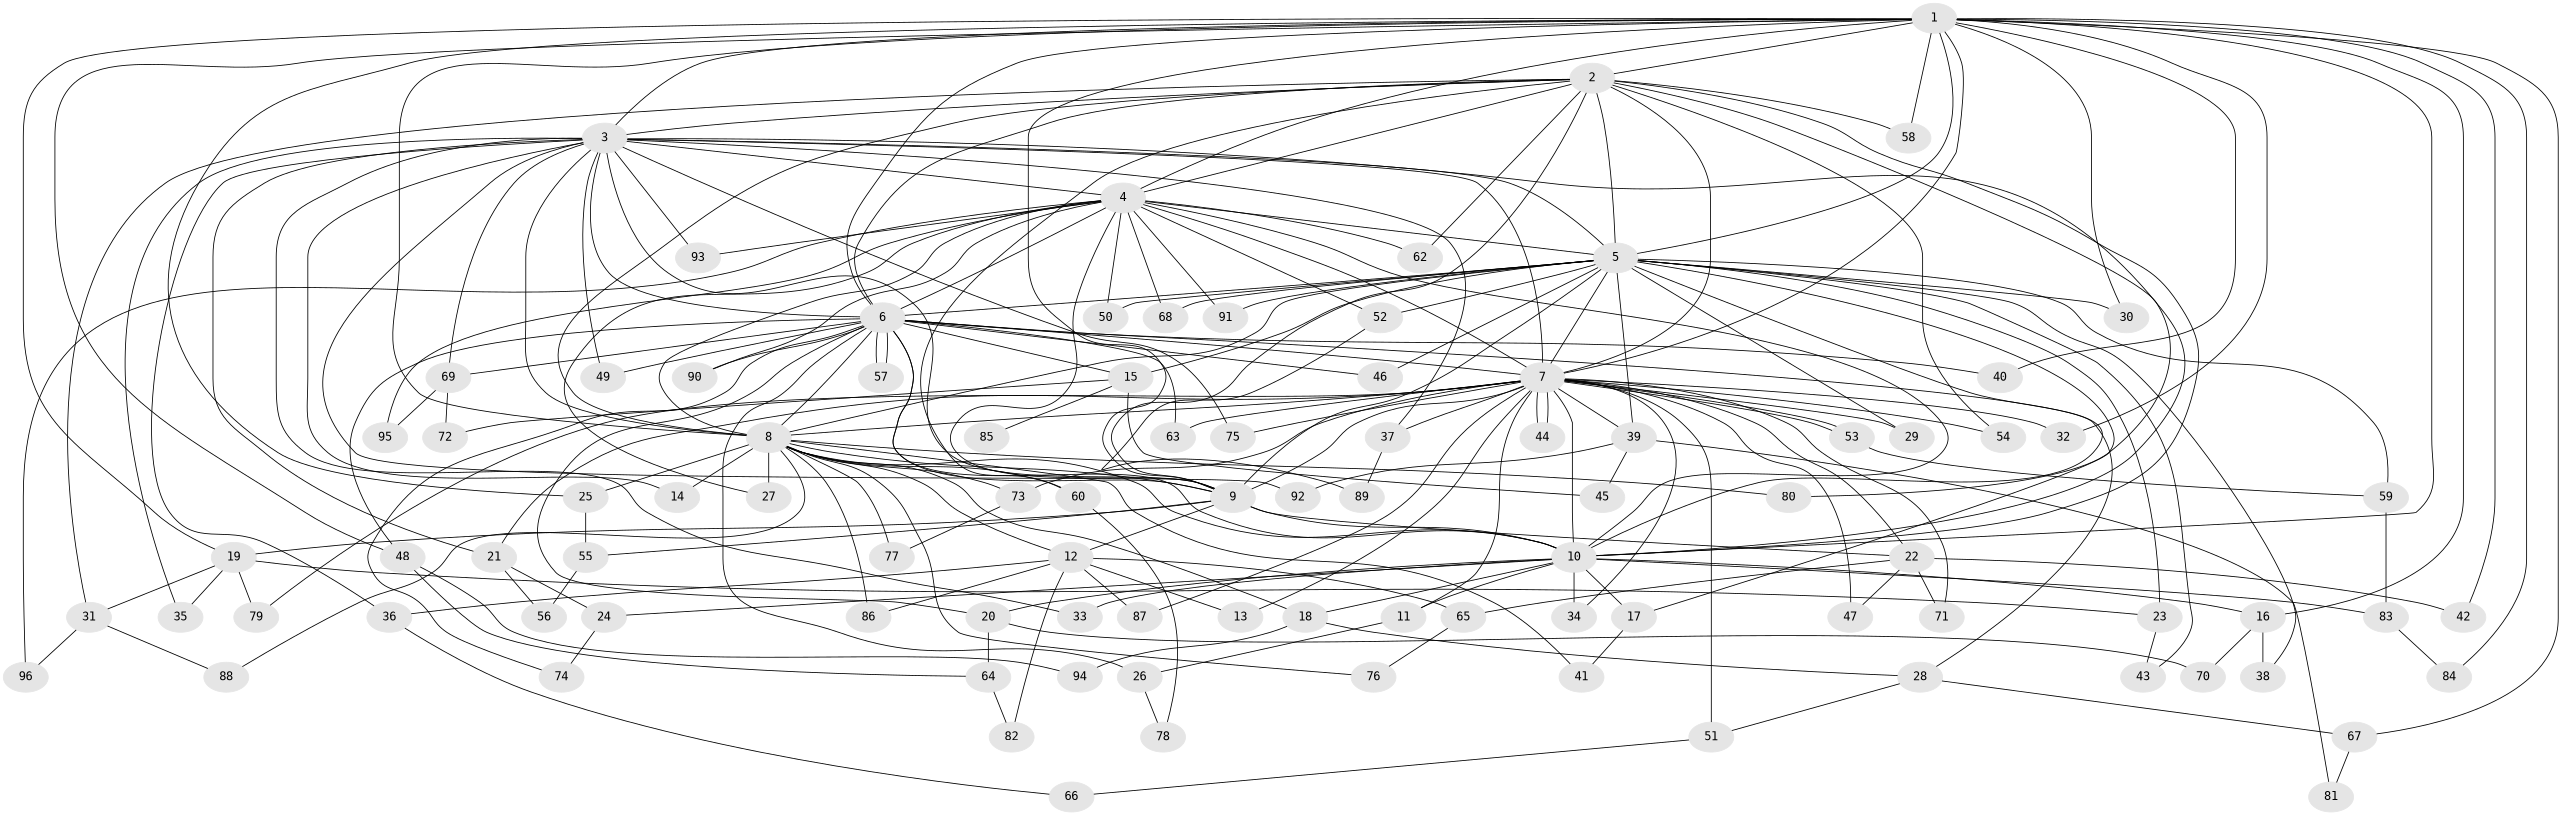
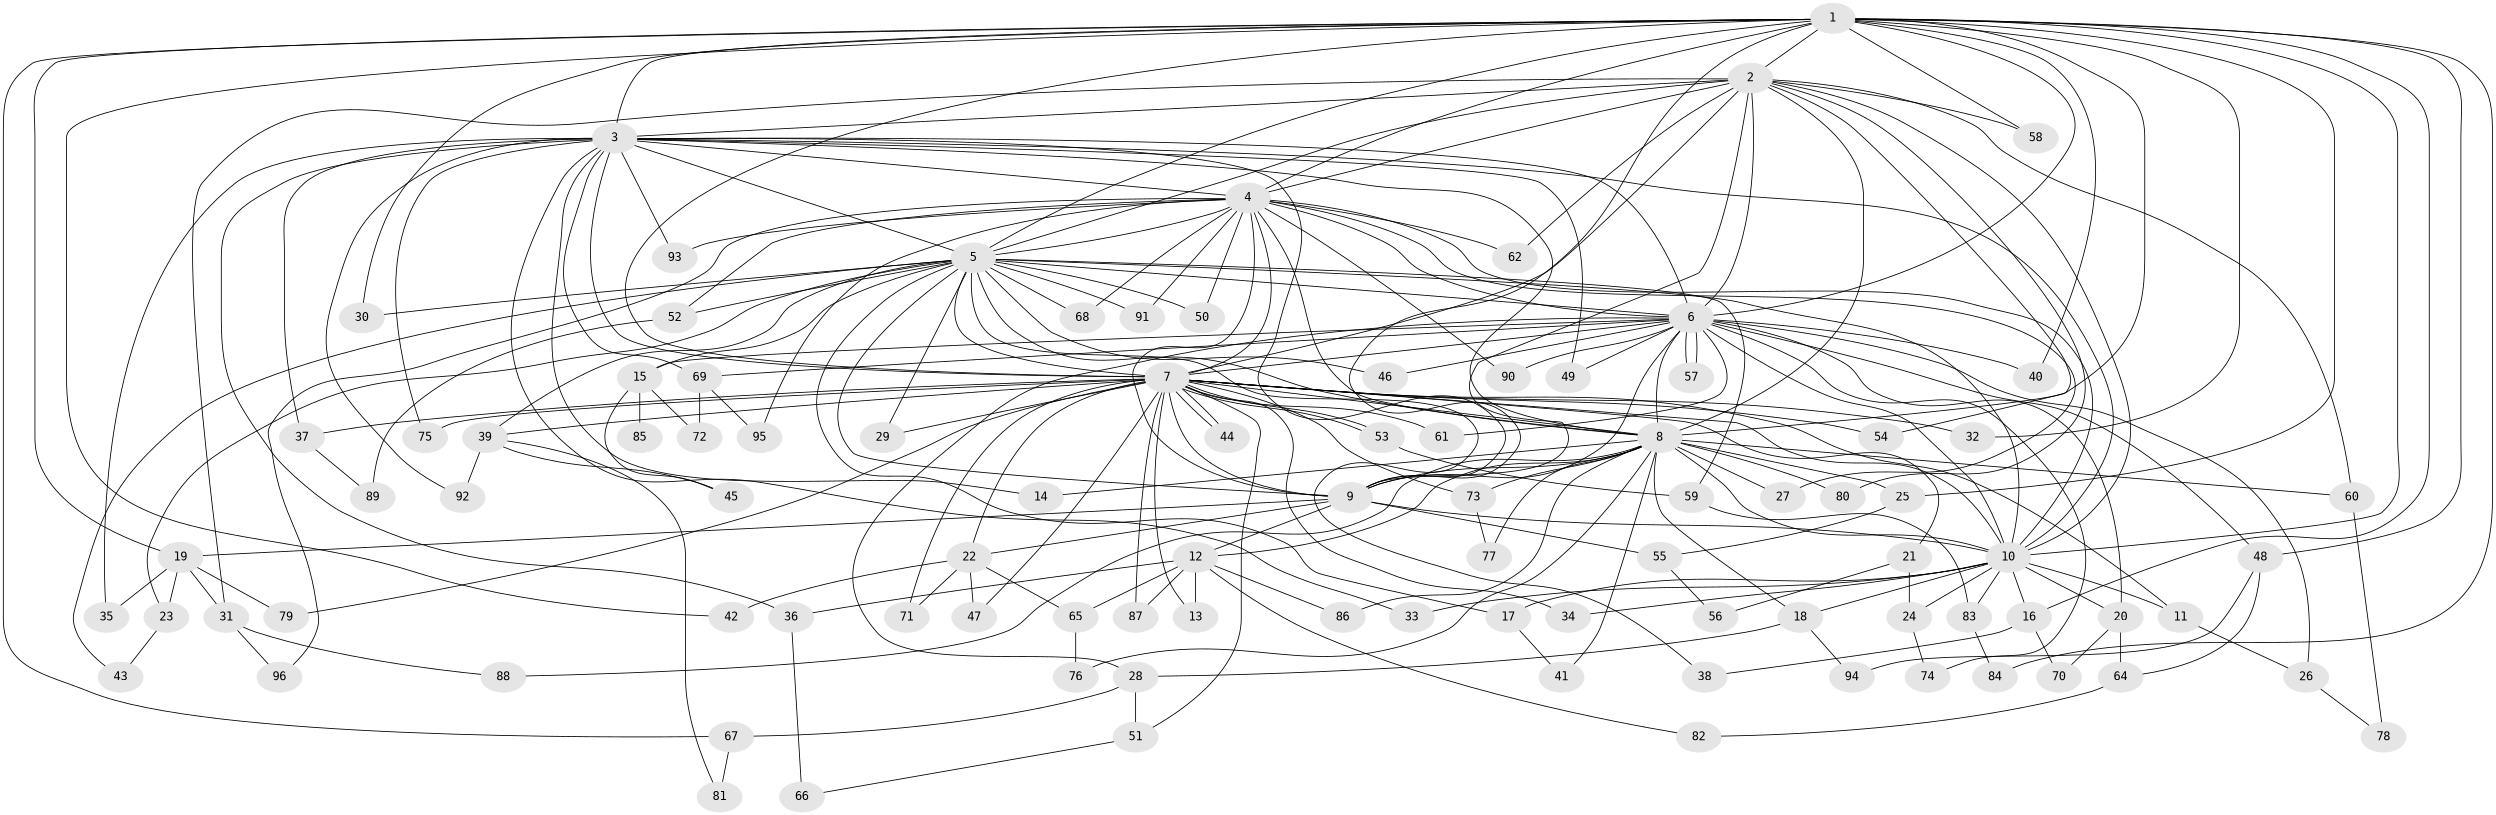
(213, 272) -> none
(1173, 438) -> (1442, 438)
